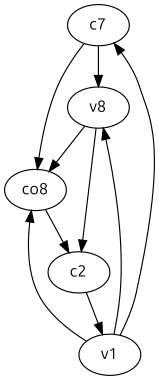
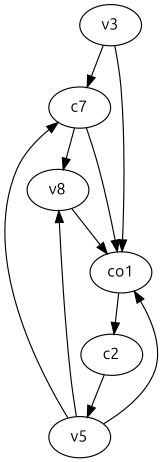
none -> (111, 25)
(89, 184) -> none
(35, 190) -> (121, 272)
(110, 355) -> (80, 437)
